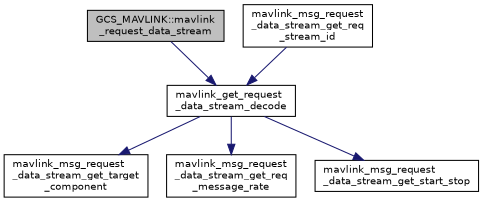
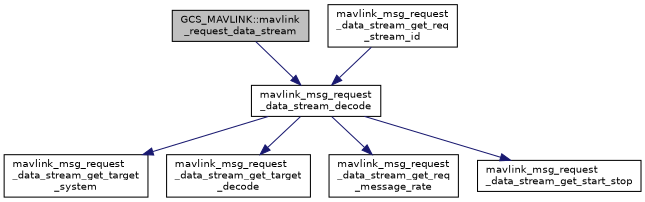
(231, 101) -> (316, 101)
none -> (76, 176)
(76, 176) -> (239, 176)
